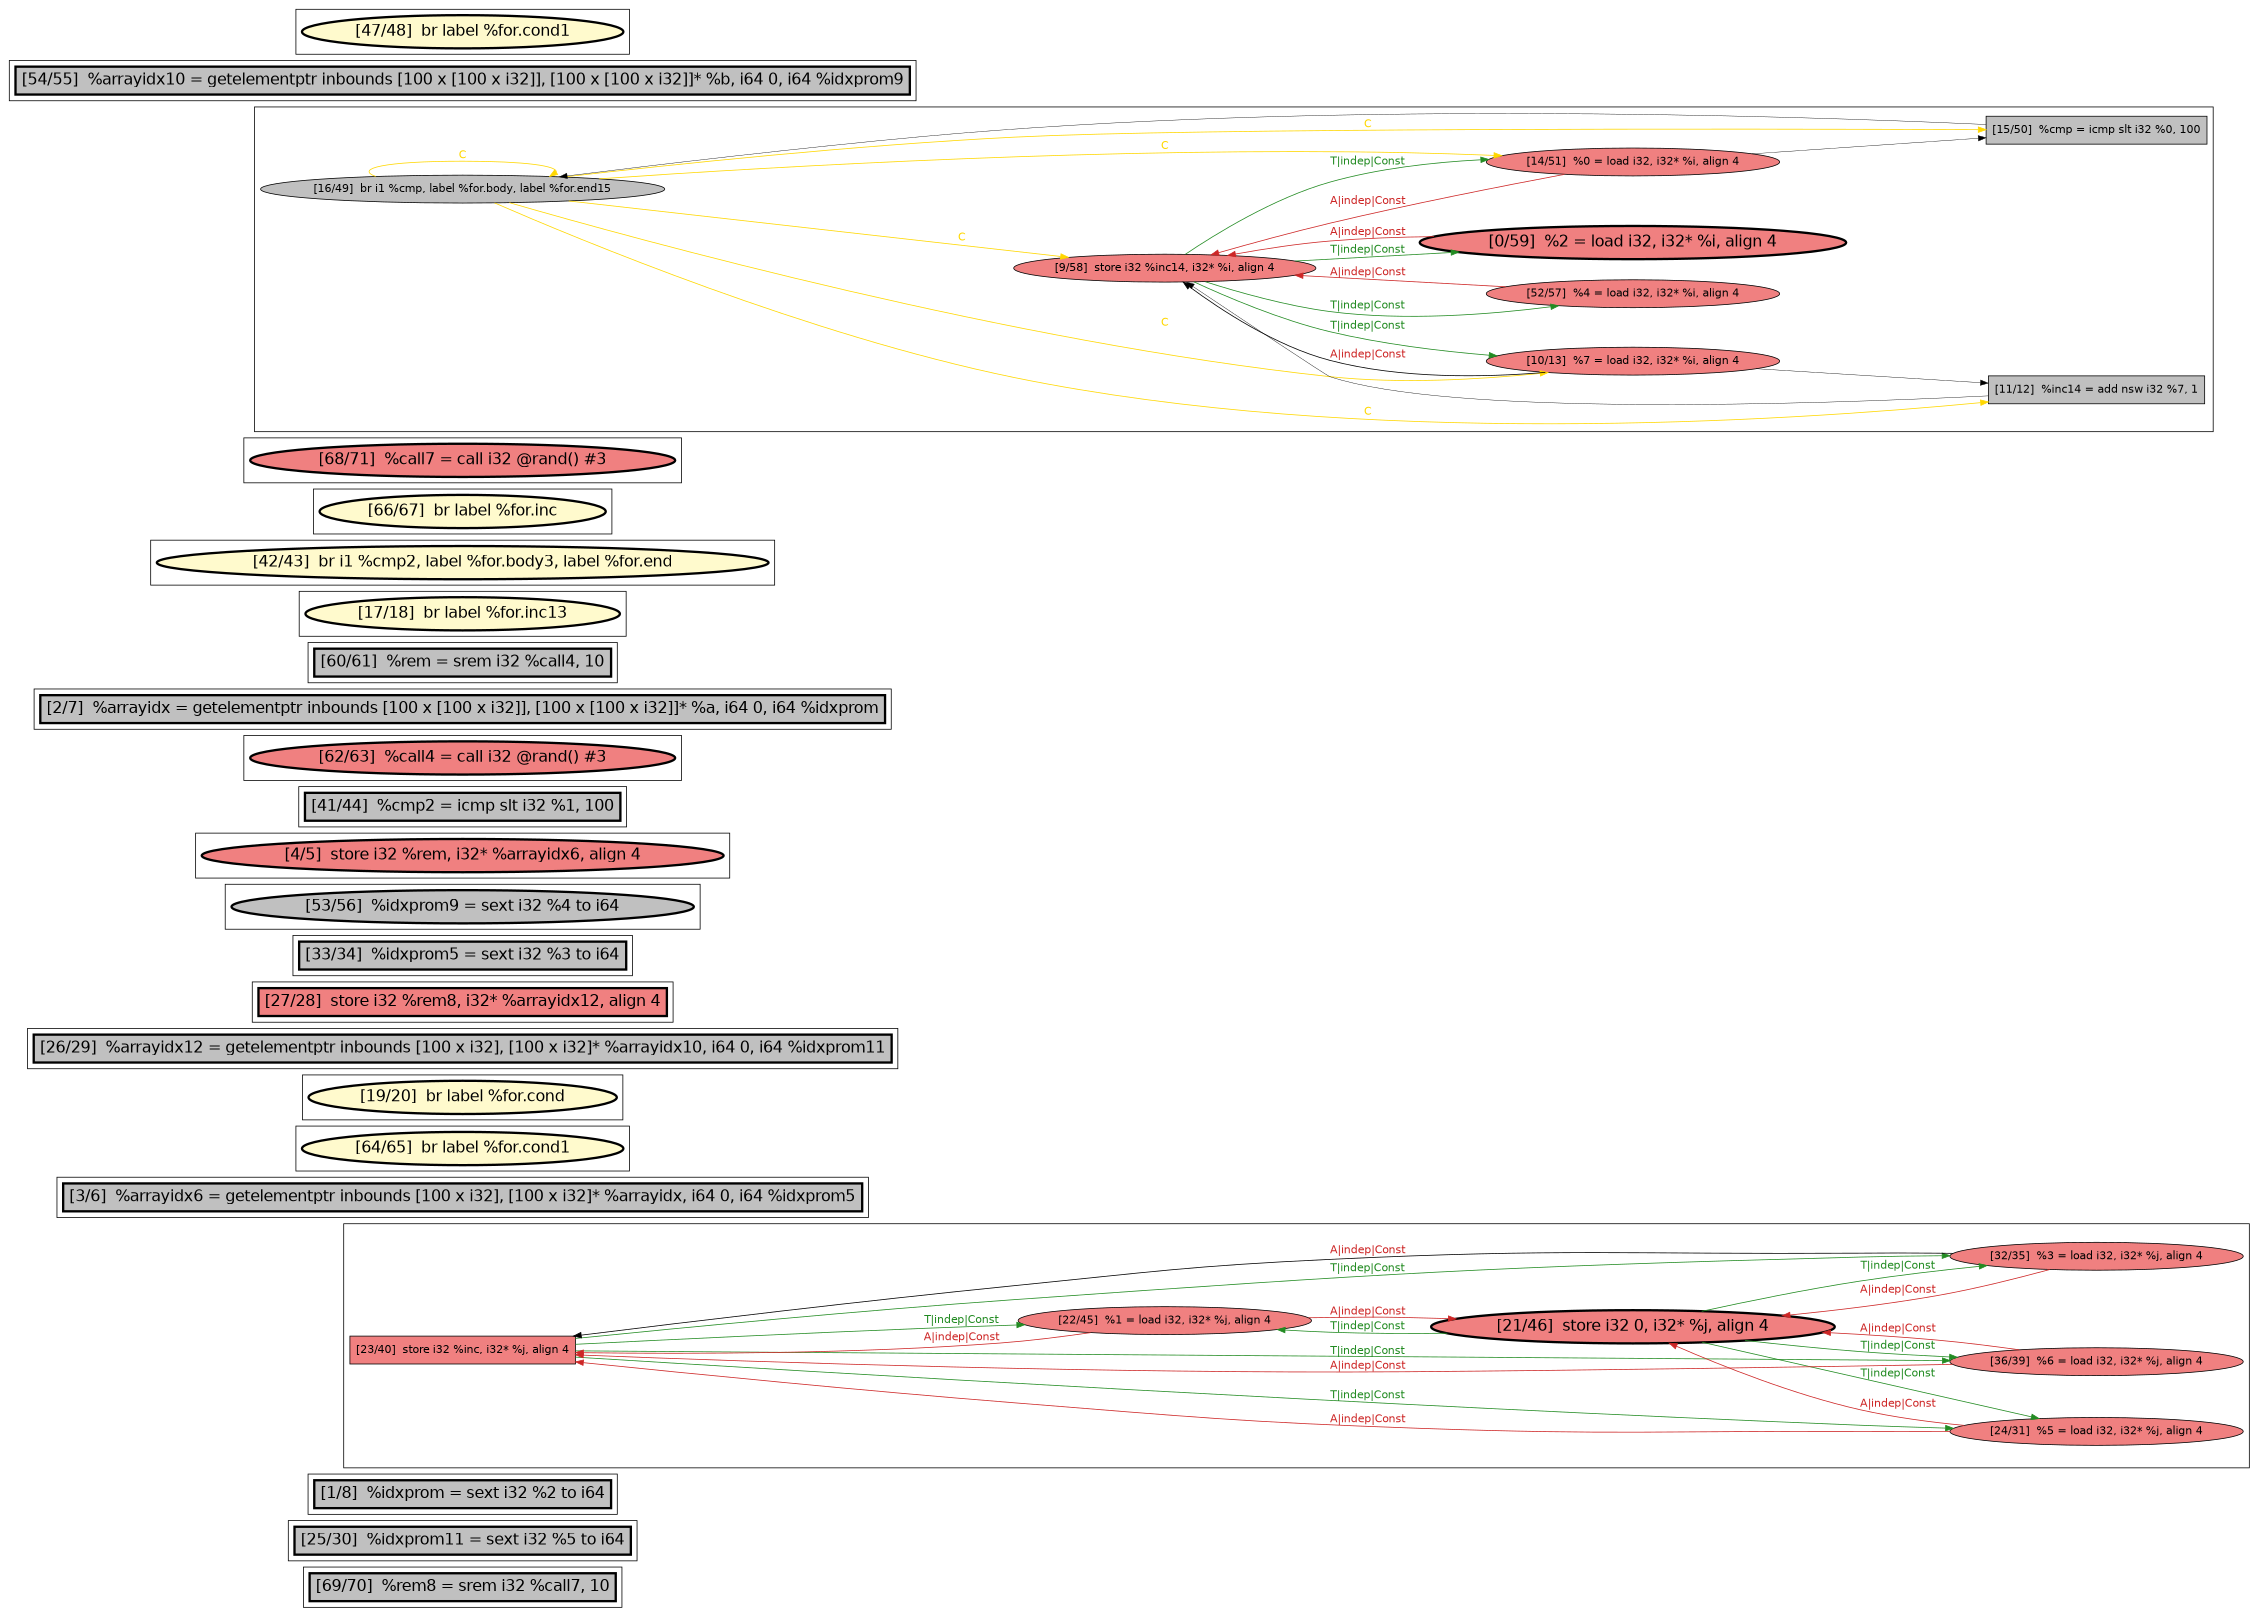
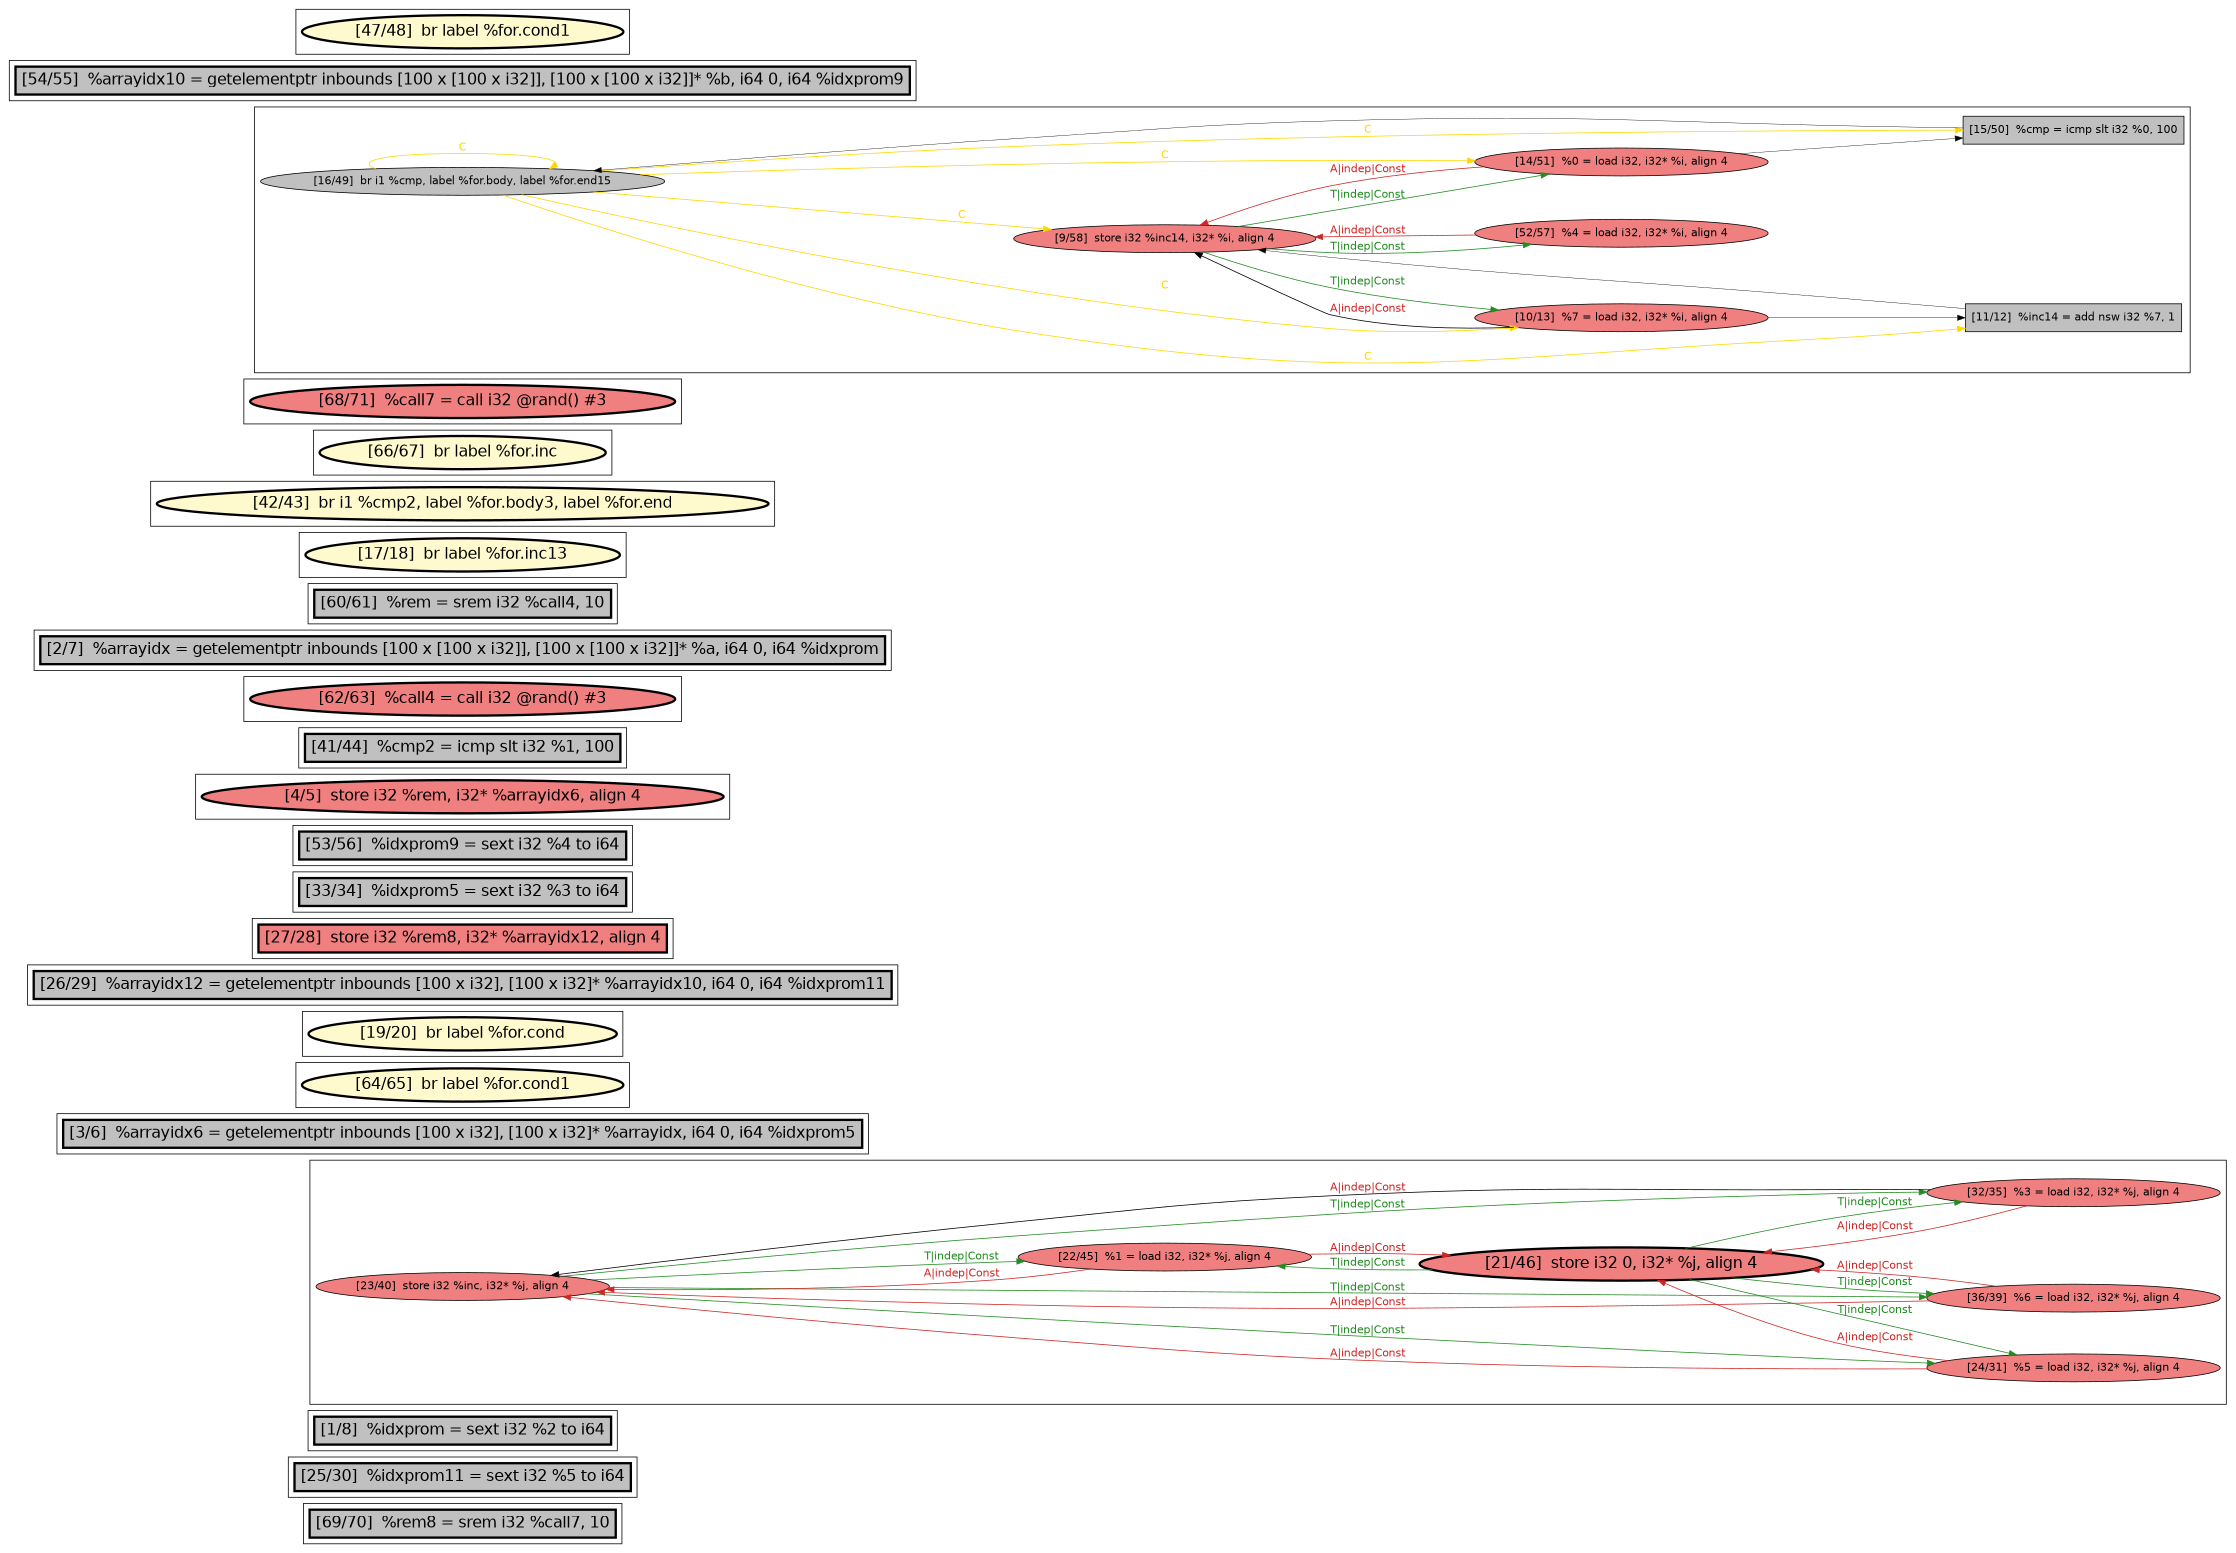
(1633, 243) -> none
(463, 907) -> (463, 846)
(463, 1350) -> (463, 1286)
